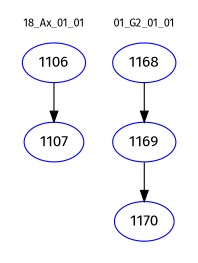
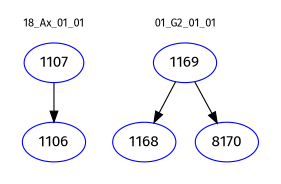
(54, 97) -> (54, 97)
(144, 97) -> (167, 97)
(144, 221) -> (227, 142)
